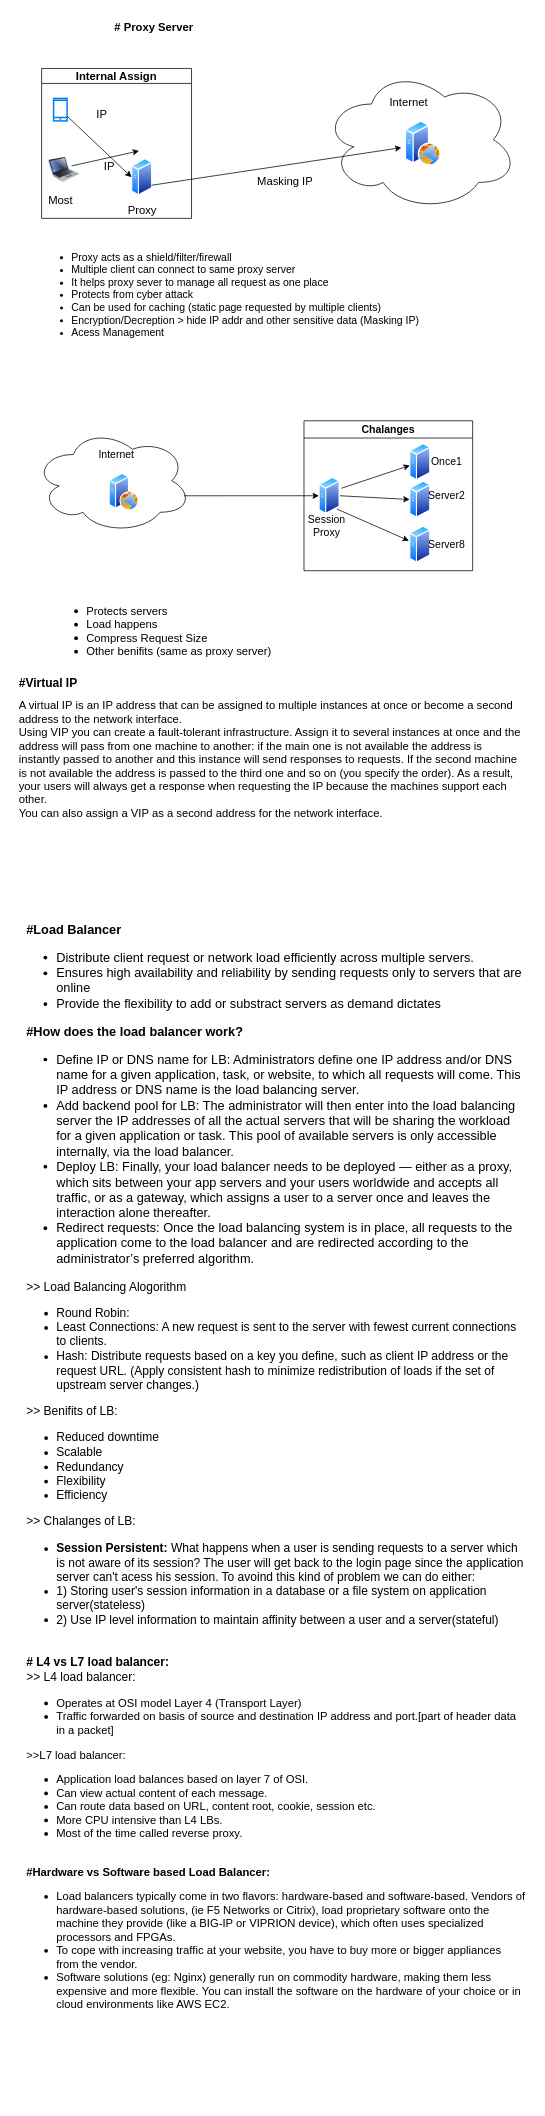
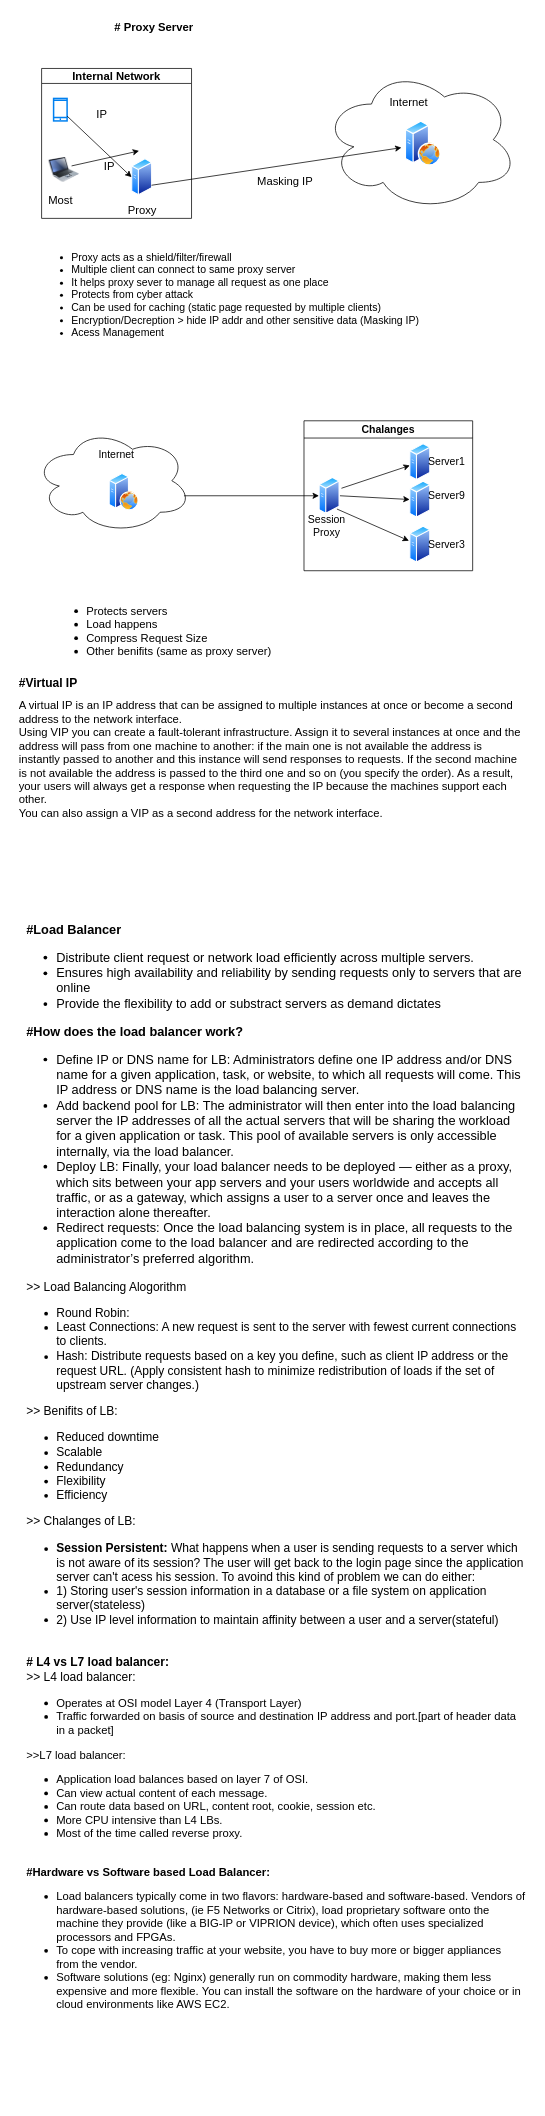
(117, 75) -> (117, 75)
(447, 462) -> (447, 462)
(447, 495) -> (447, 495)
(447, 544) -> (447, 544)
